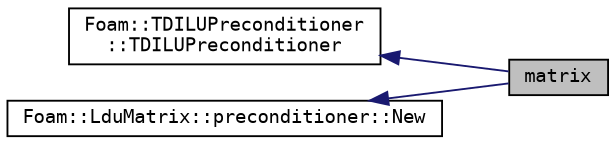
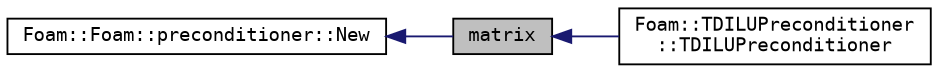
(454, 65) -> (595, 36)
(225, 118) -> (197, 36)
